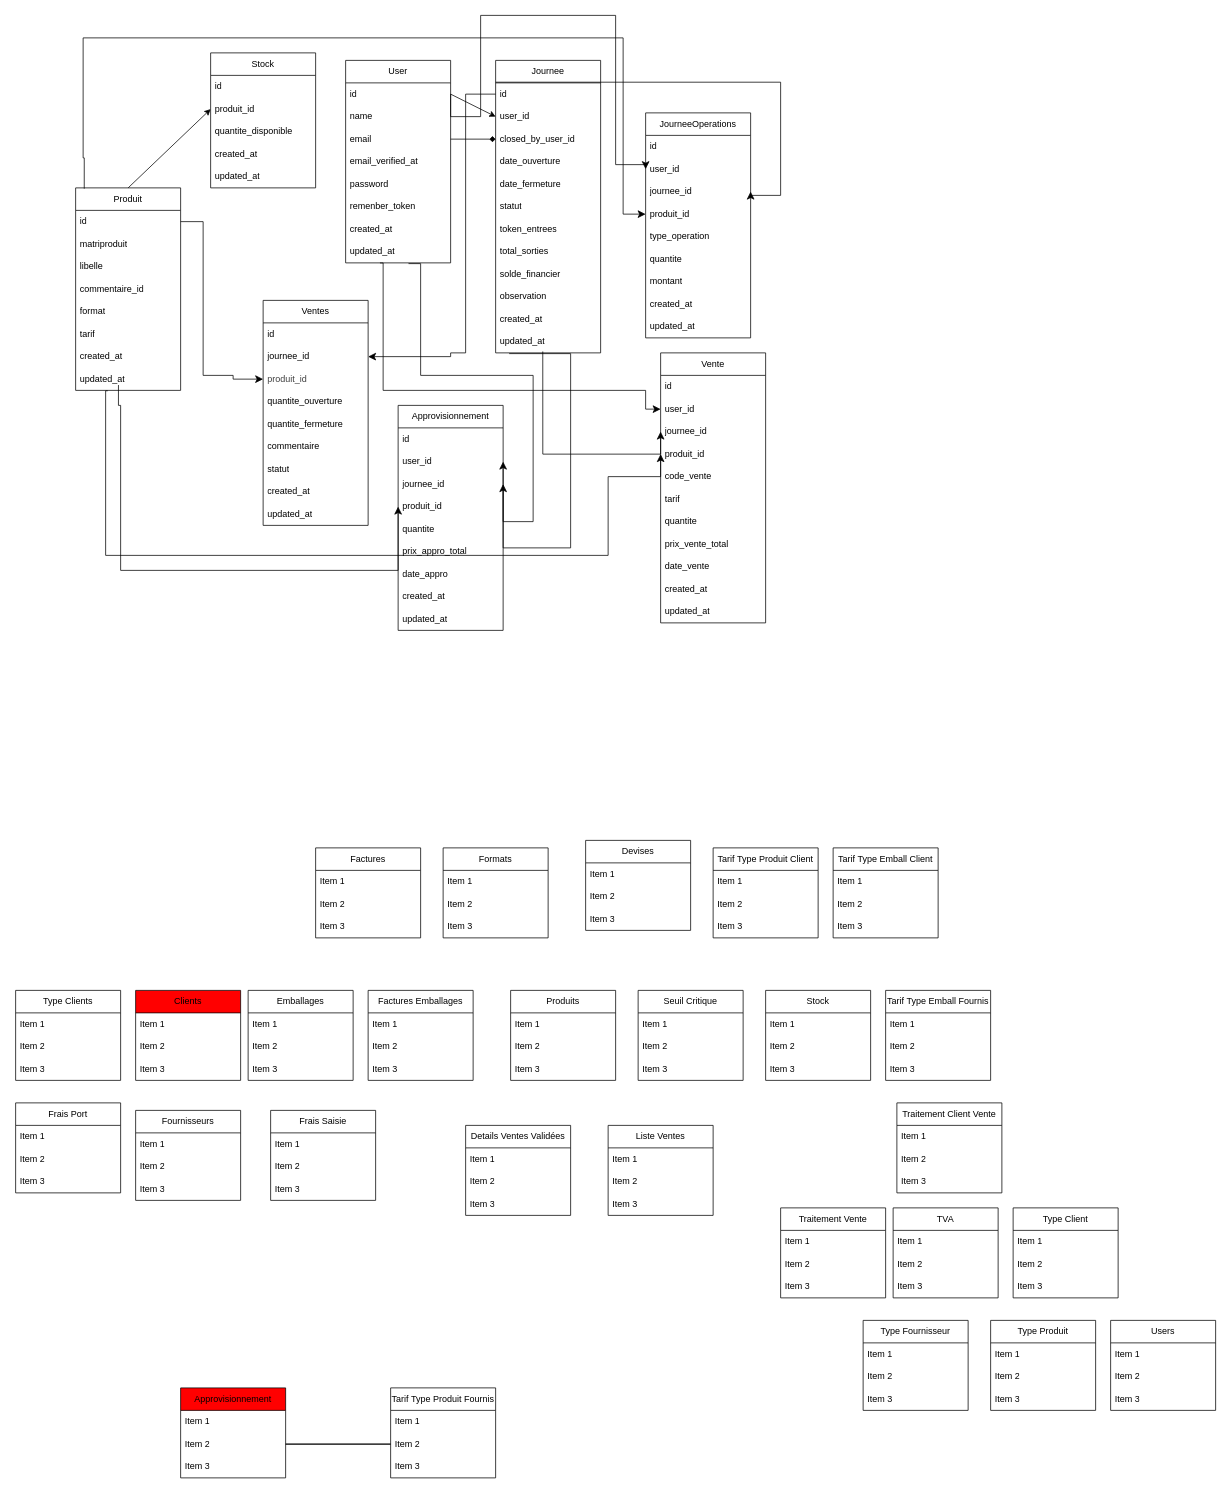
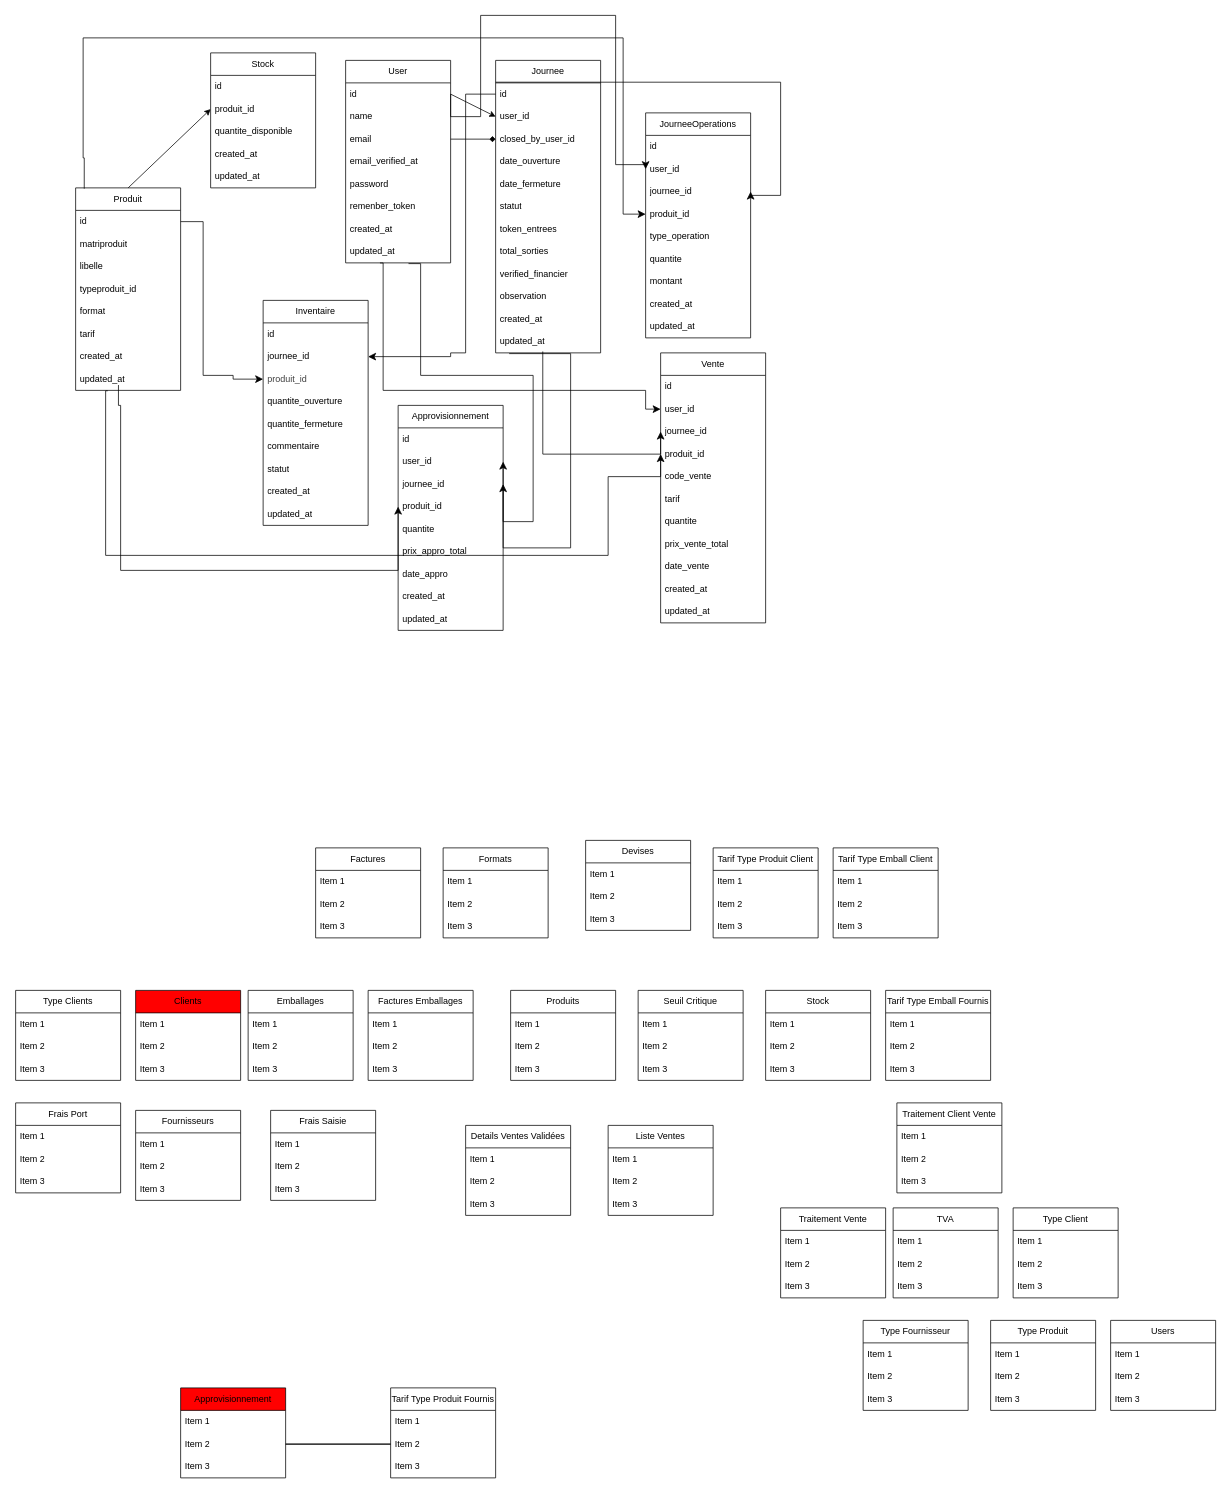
(534, 274) -> (541, 274)
(113, 289) -> (113, 289)
(315, 312) -> (315, 312)
